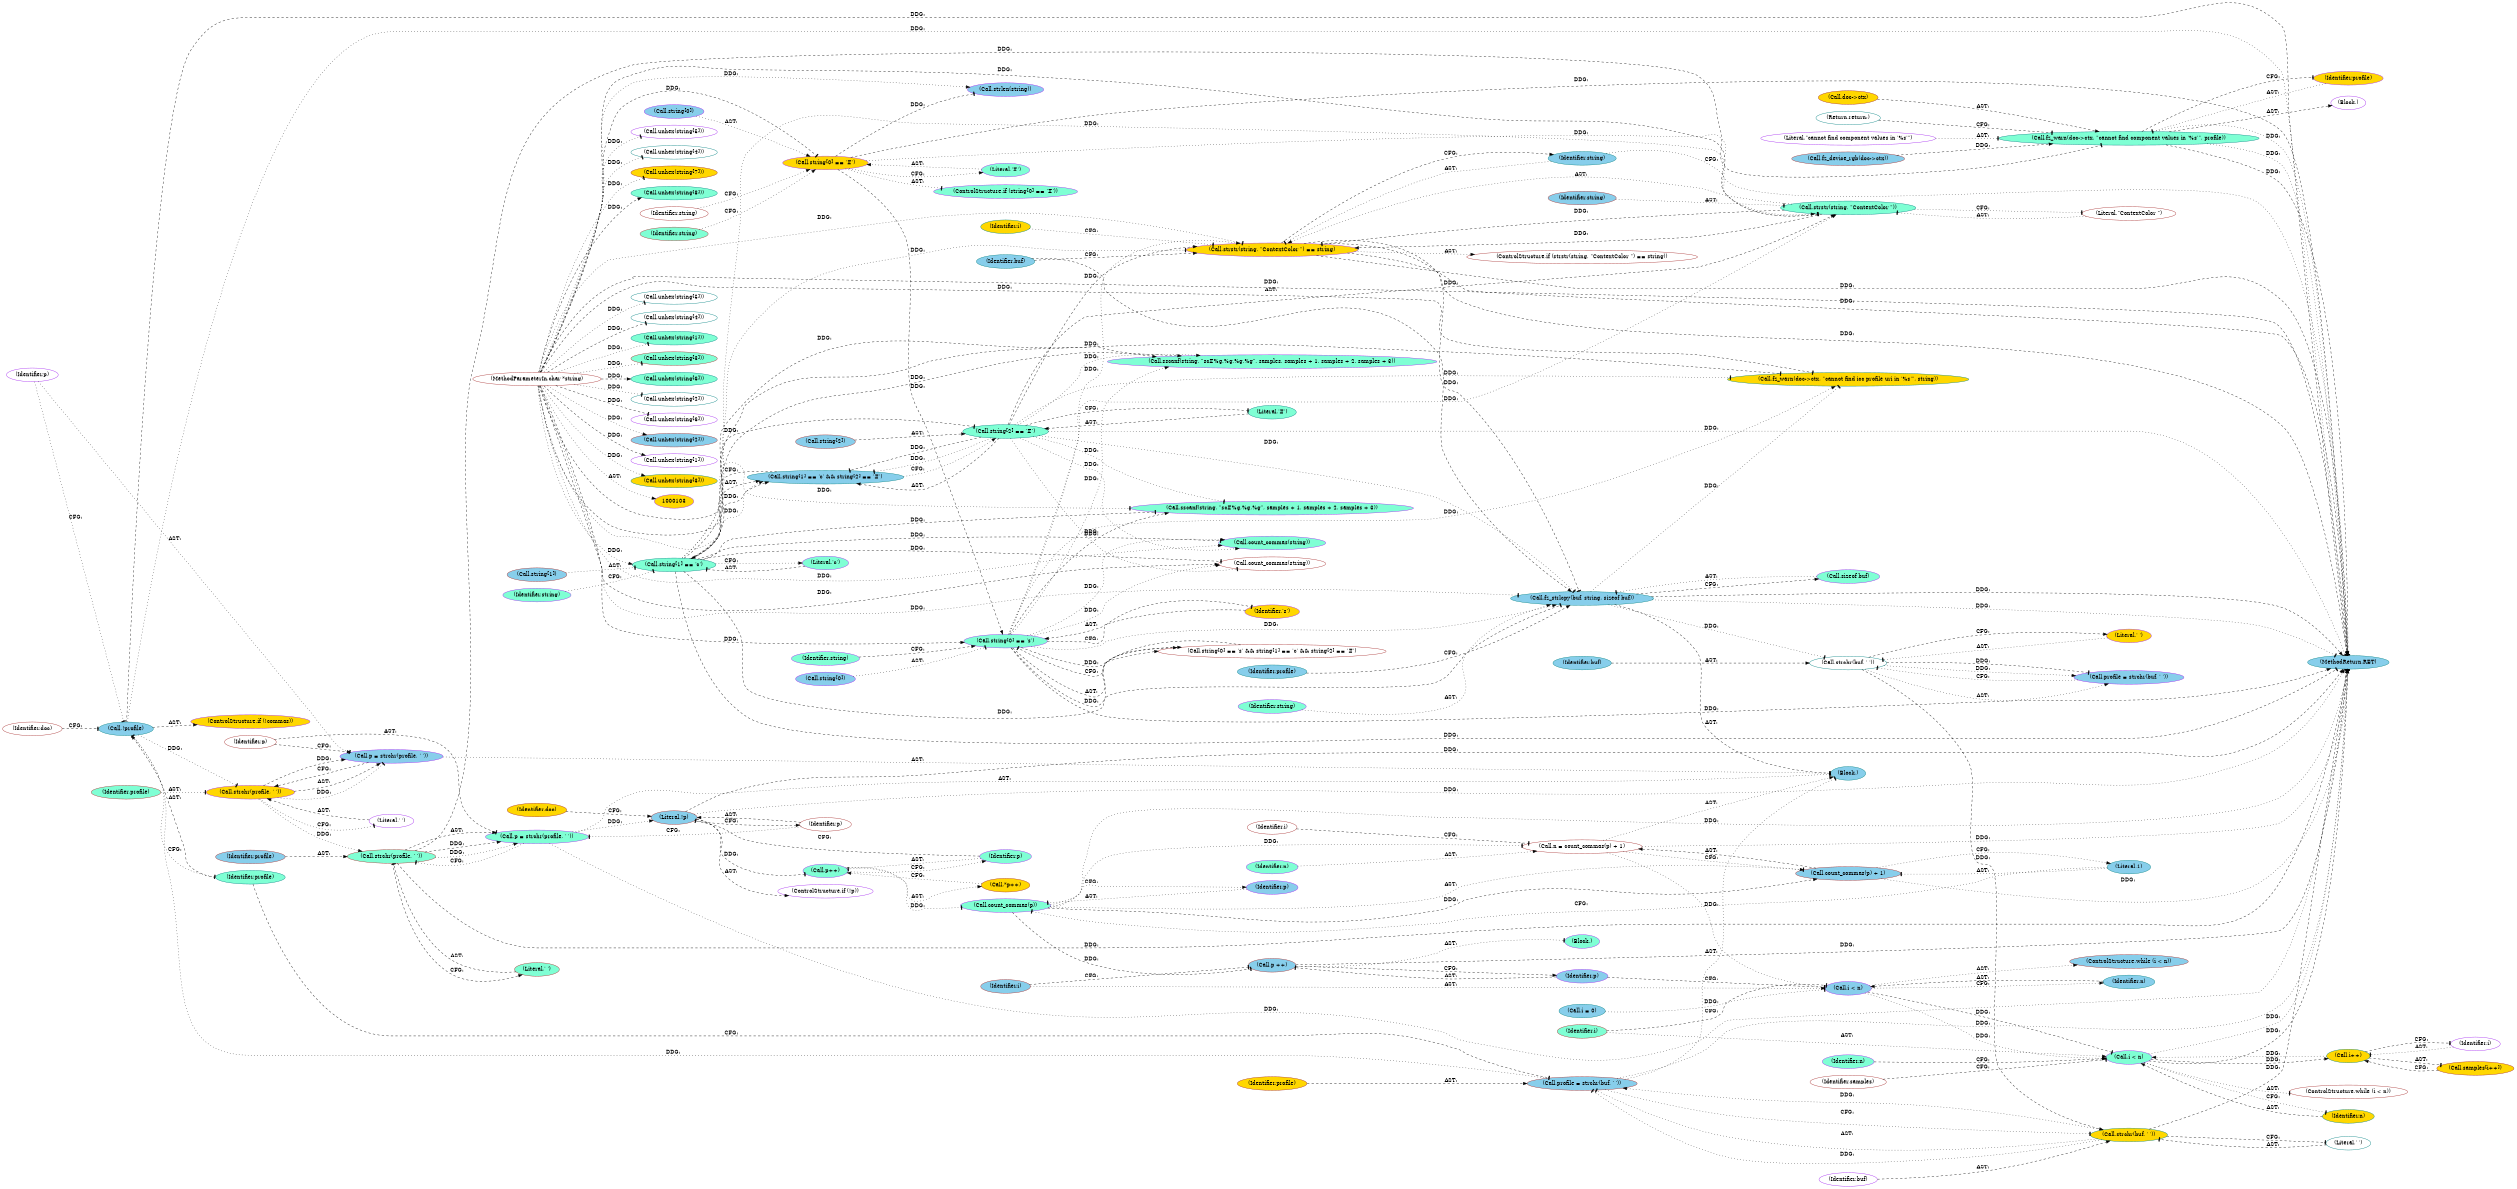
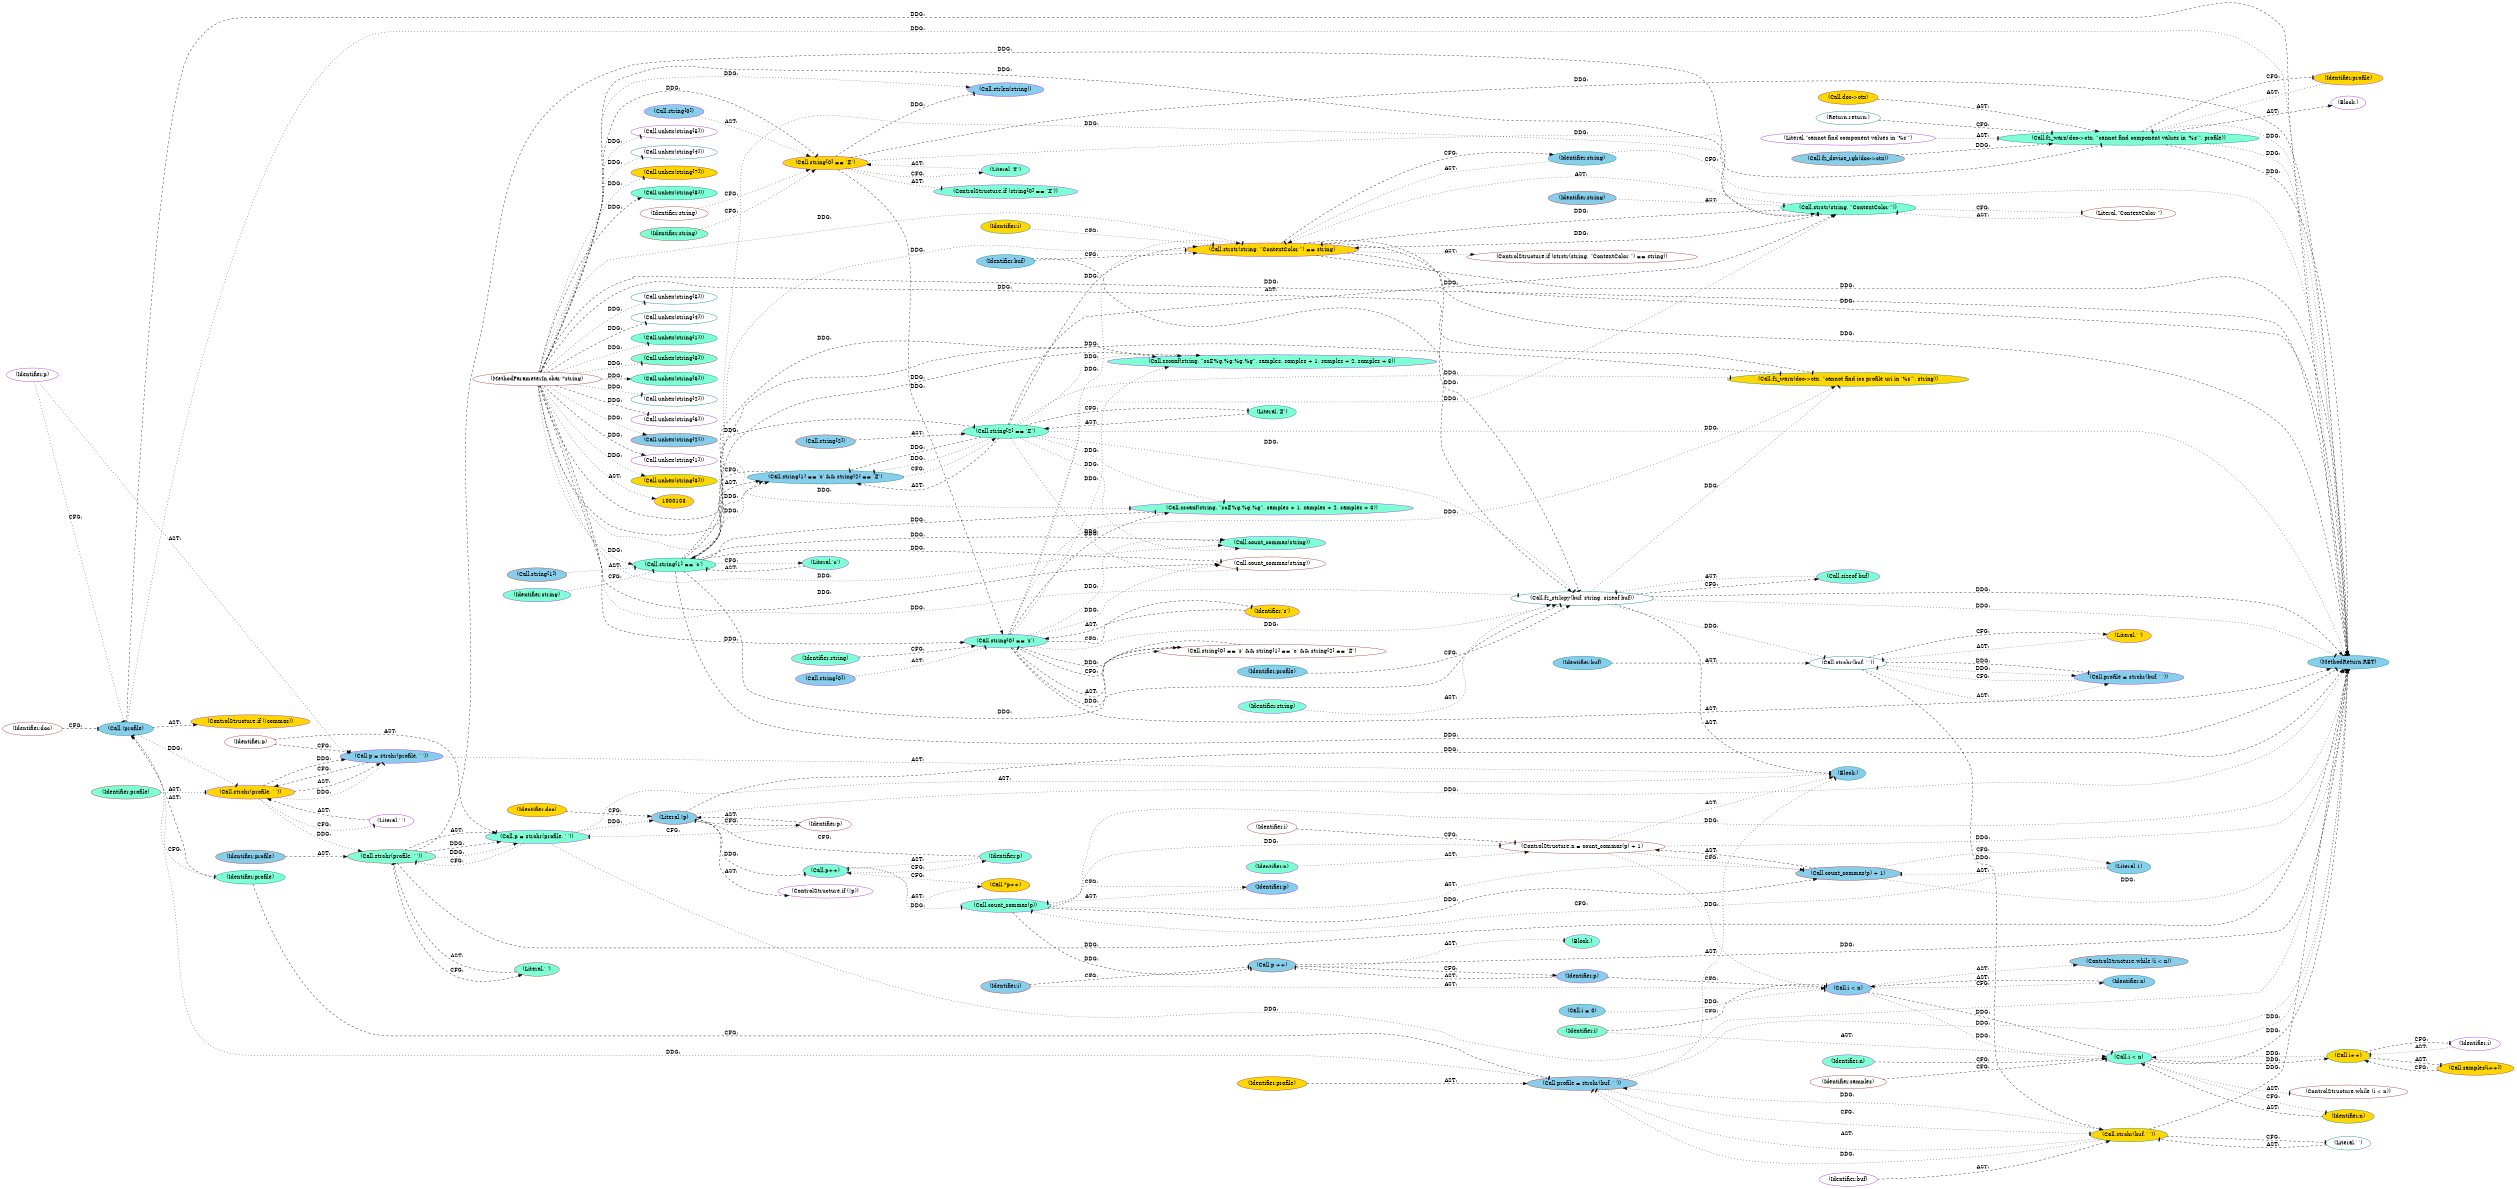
(1582, 598) -> (1582, 598)
(1712, 709) -> (1712, 709)
(1582, 847) -> (1582, 847)
